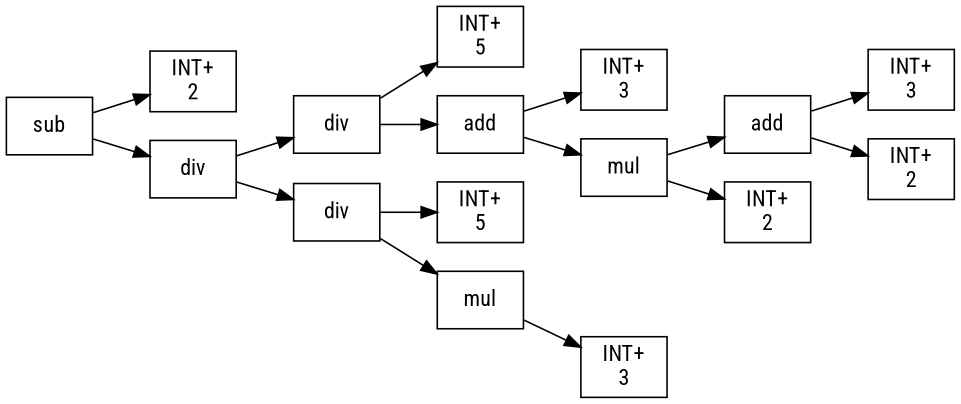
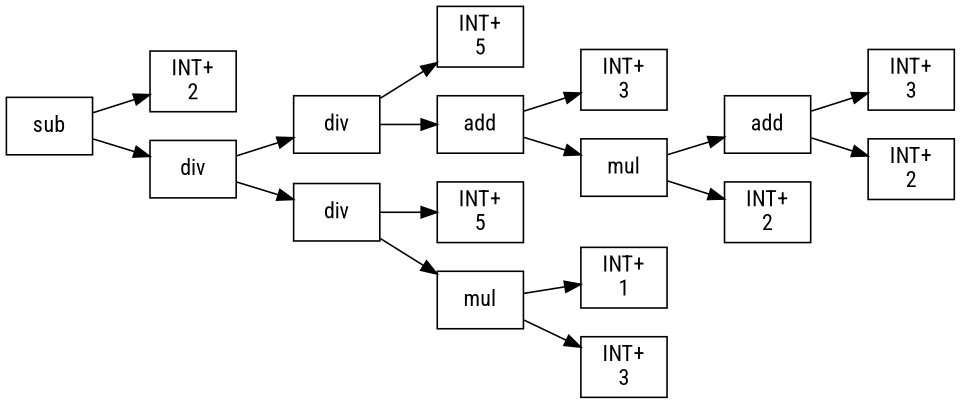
none -> (624, 278)
